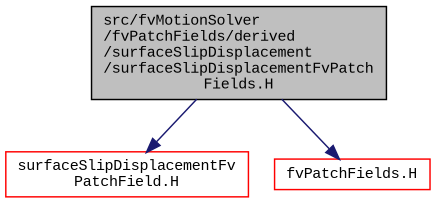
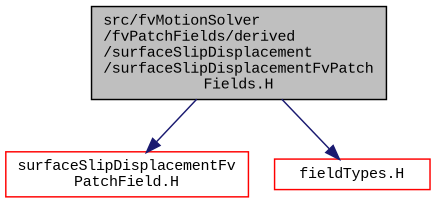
(352, 174) -> (352, 174)
